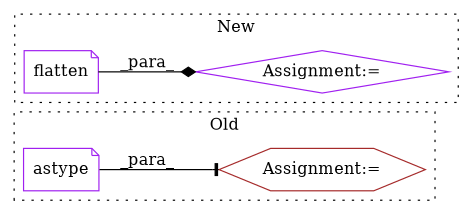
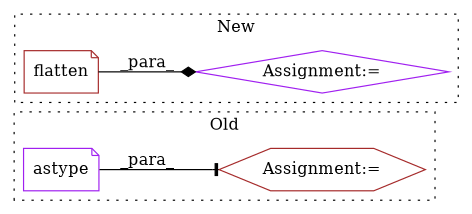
(61, 72) -> (61, 72)
